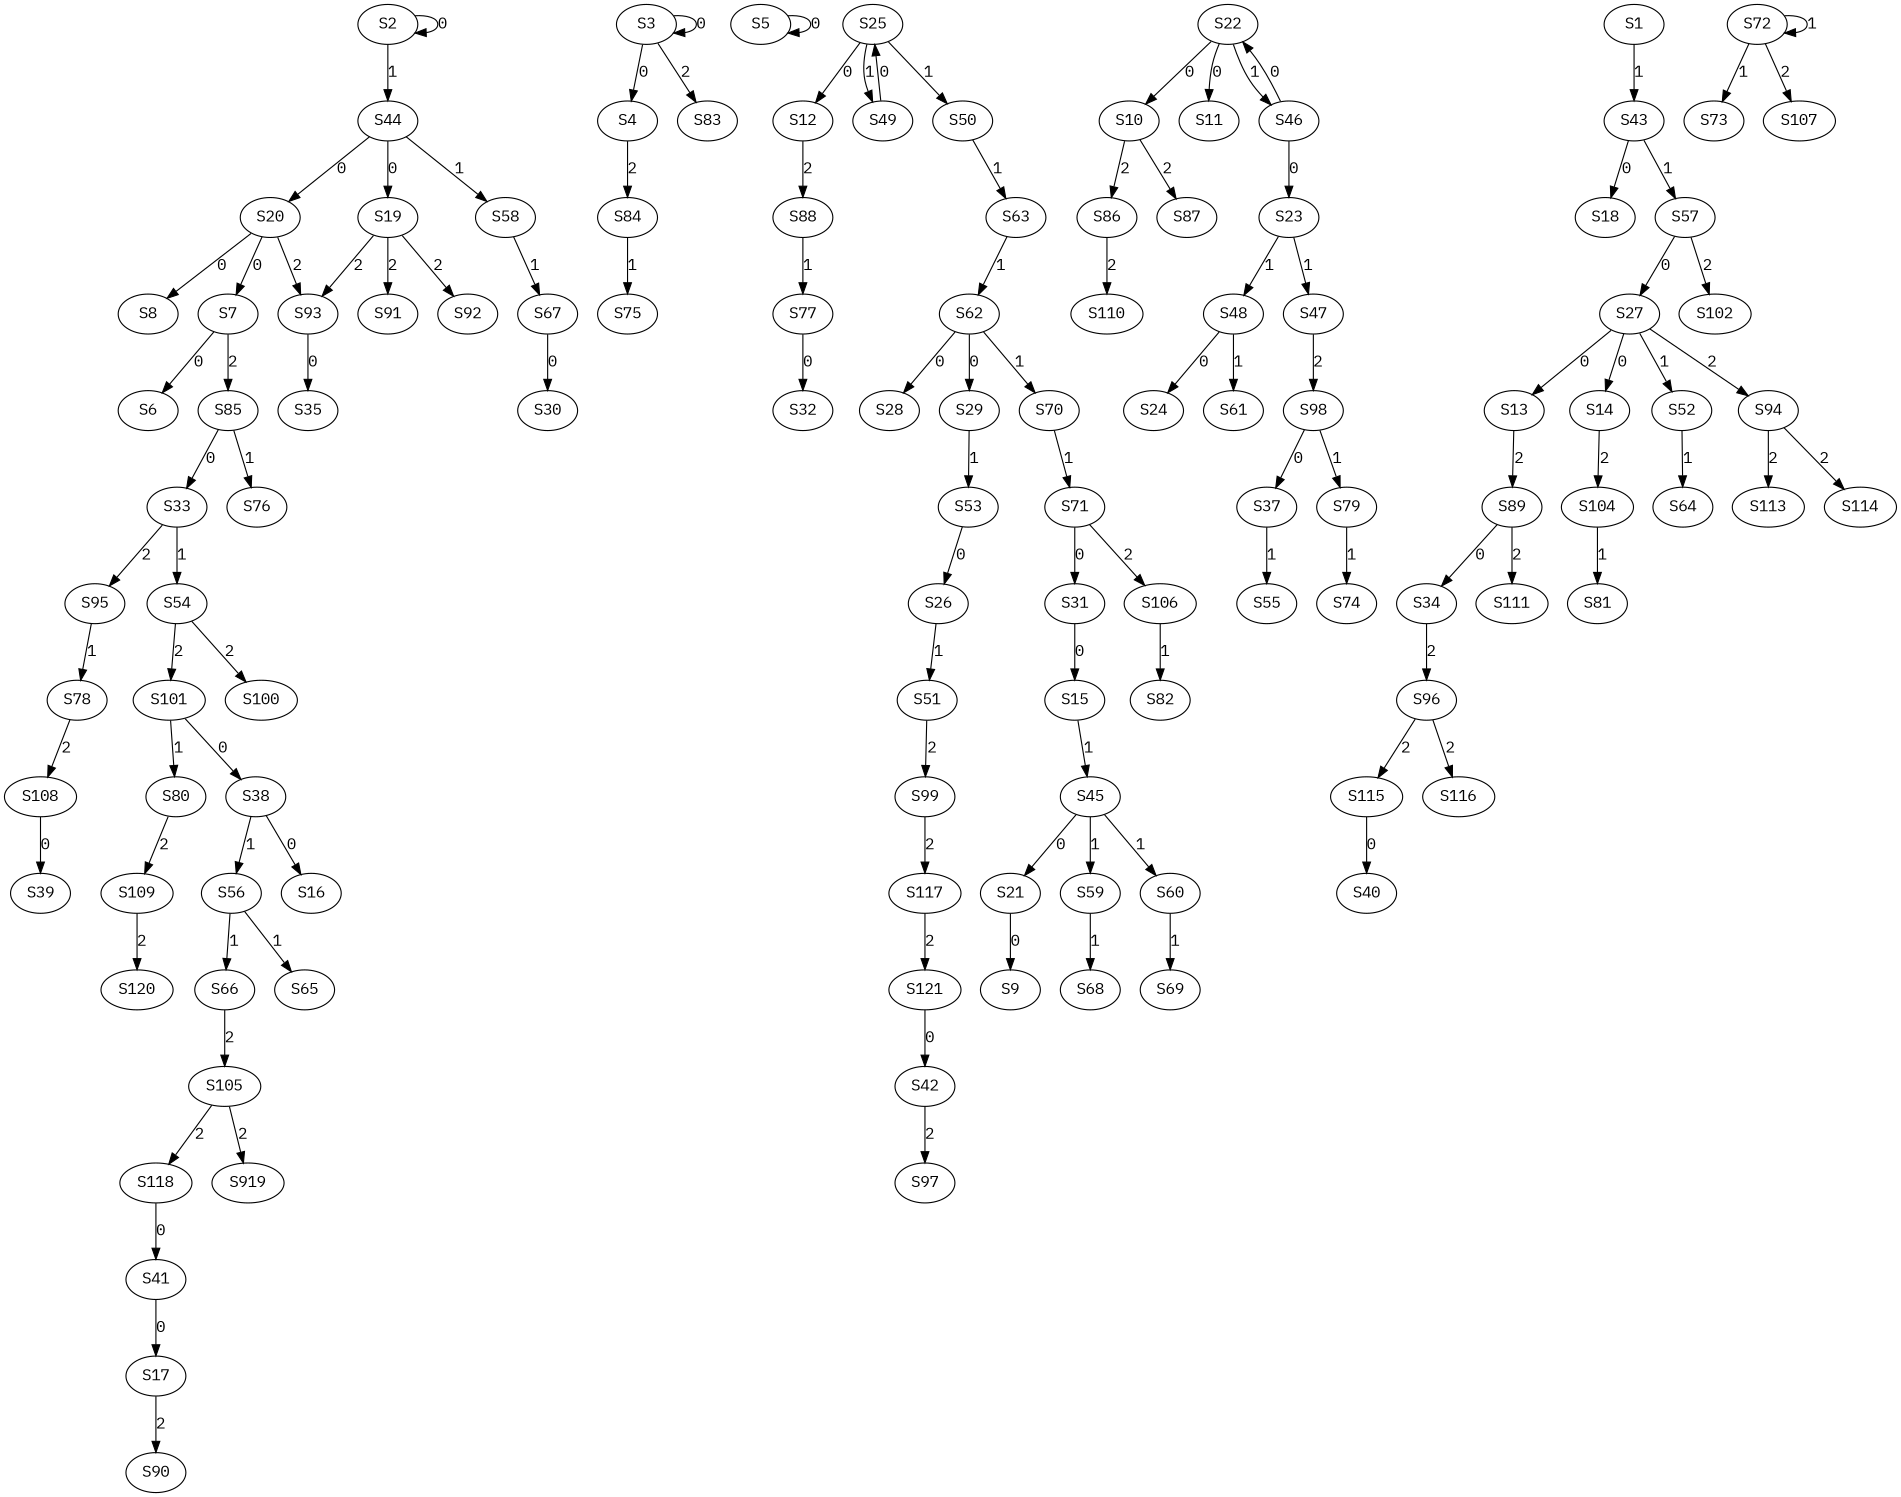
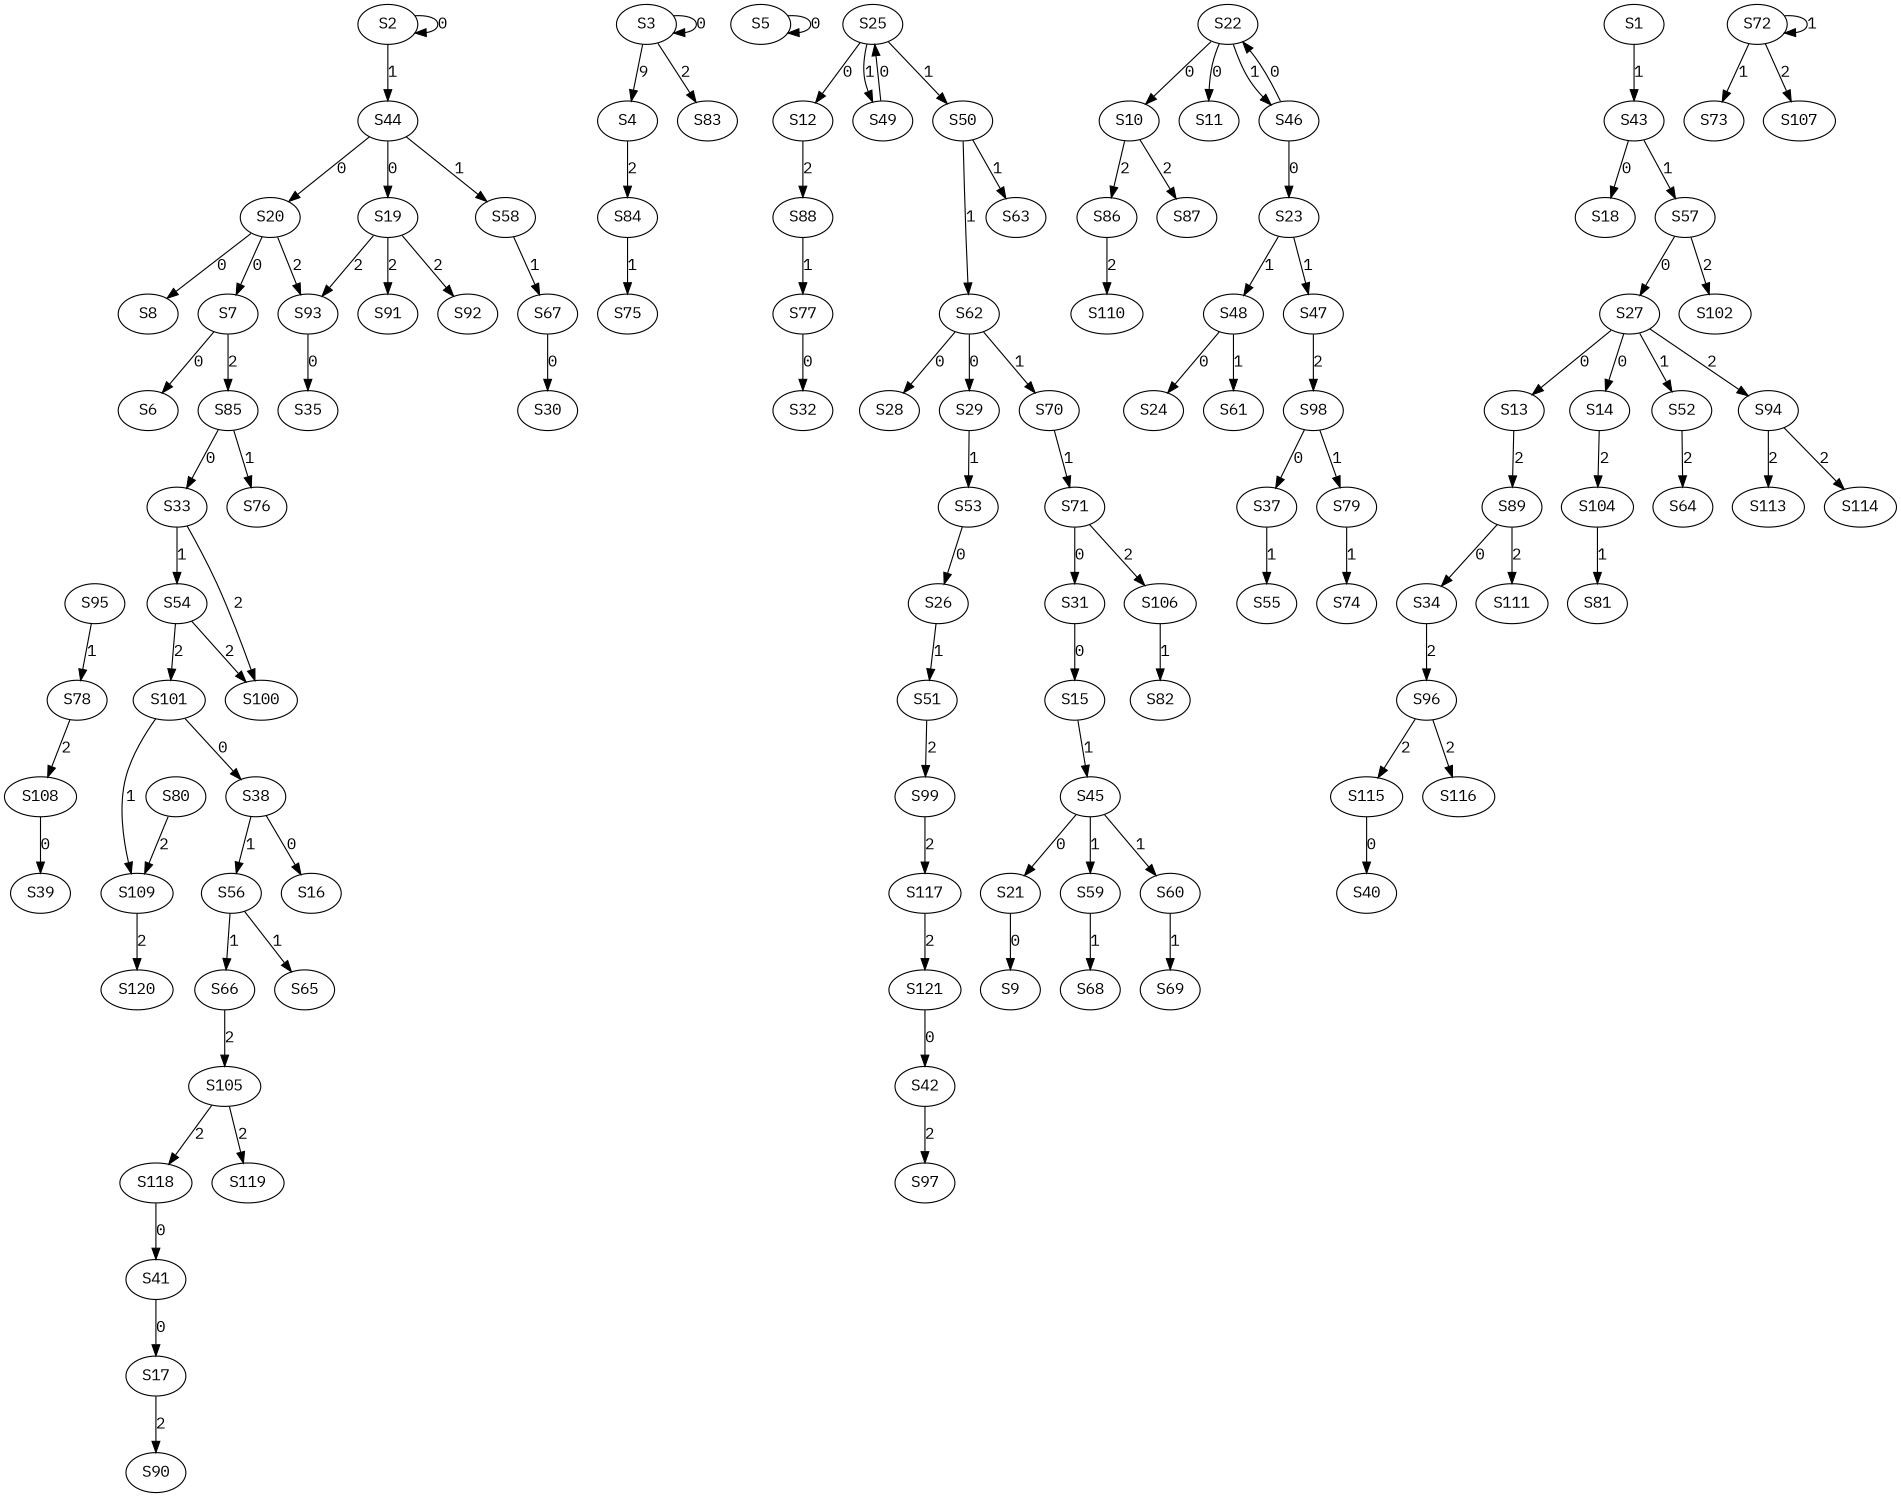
(644, 73) -> (644, 73)
(995, 261) -> (965, 212)
(1688, 459) -> (1688, 459)
(140, 551) -> (223, 596)
(172, 743) -> (124, 787)
(248, 1183) -> (248, 1183)
